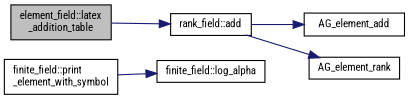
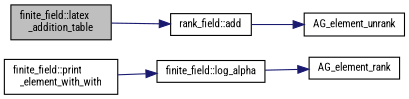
(61, 22) -> (61, 22)
(354, 25) -> (354, 25)
(277, 45) -> (281, 70)
(61, 77) -> (61, 77)
